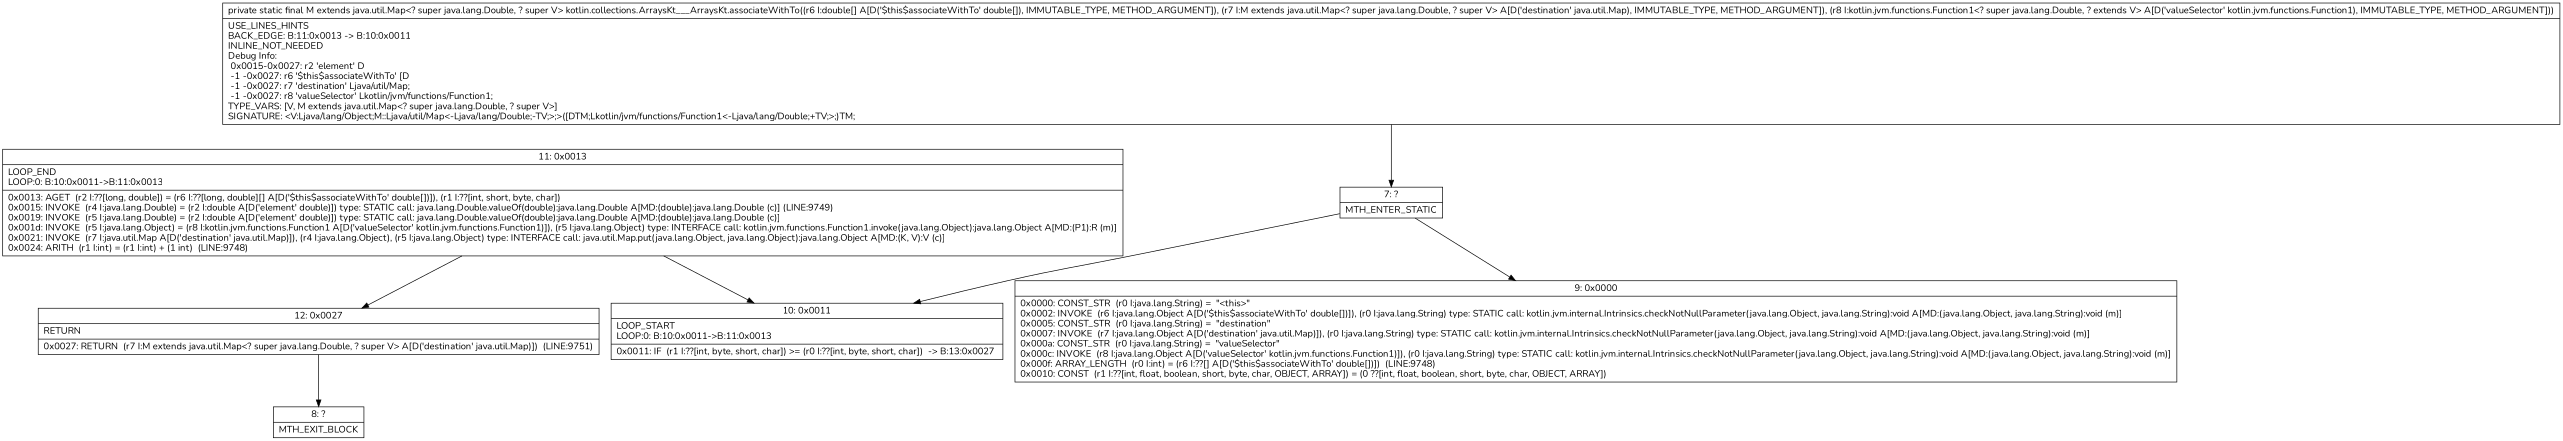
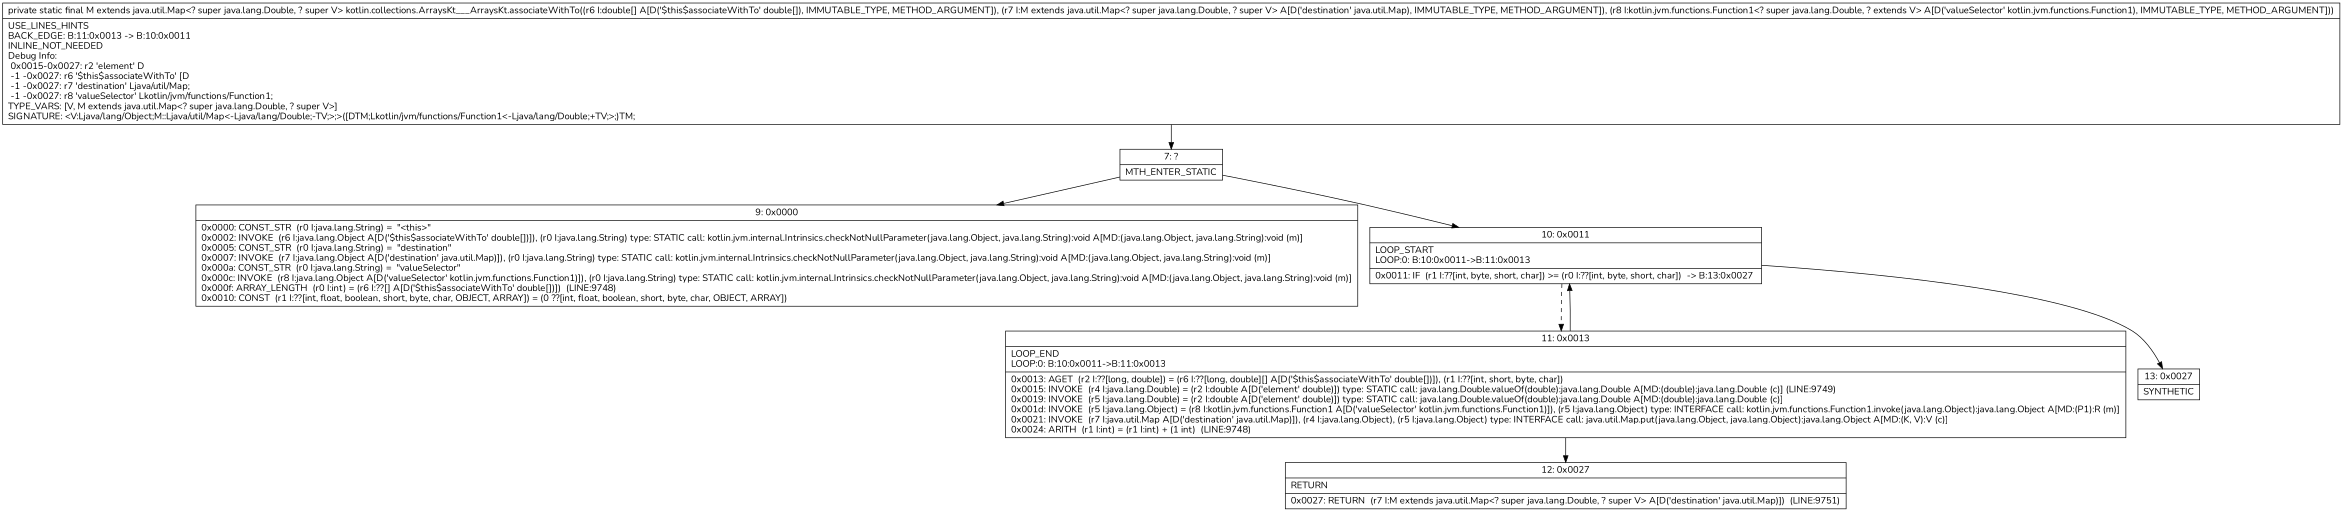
none -> (1561, 304)
none -> (2169, 384)
(319, 422) -> none
